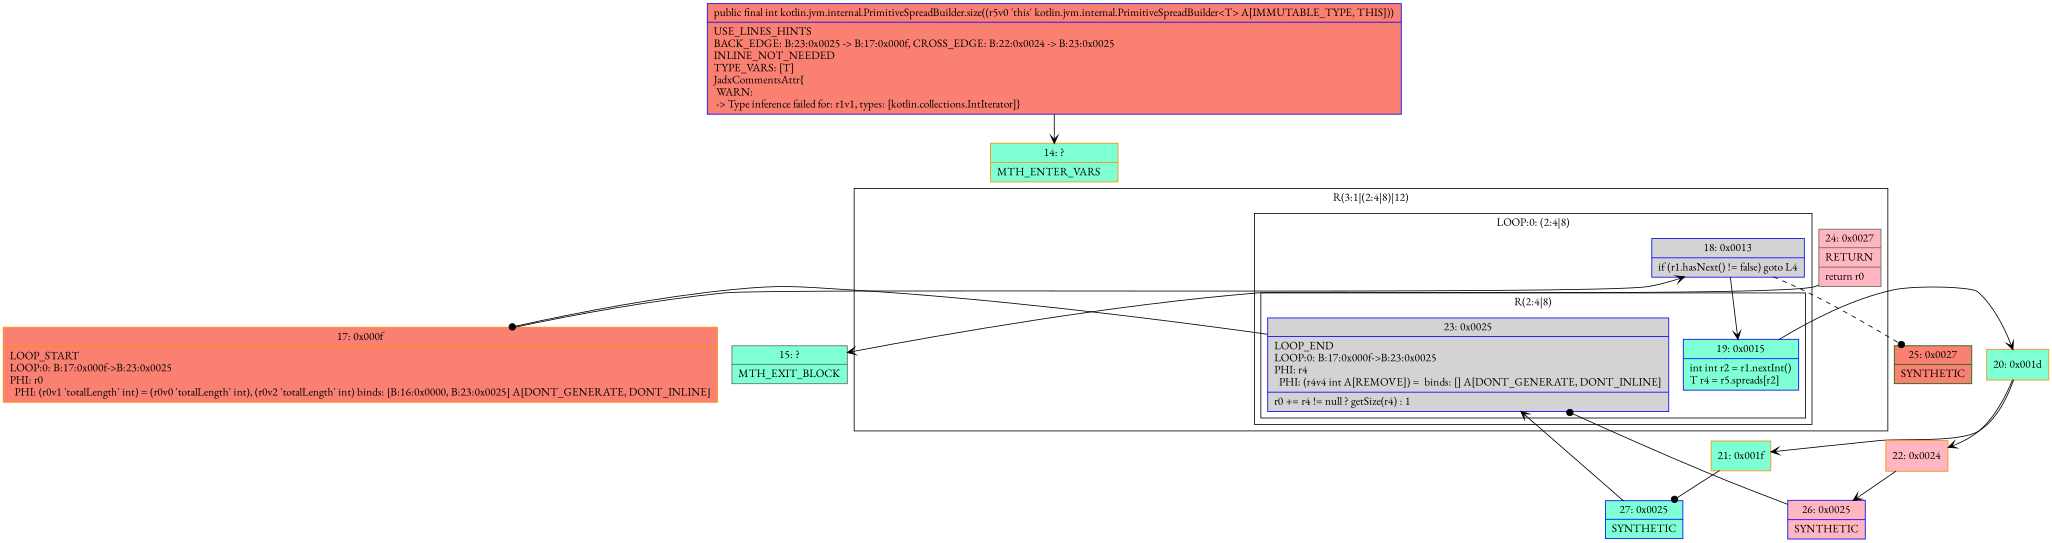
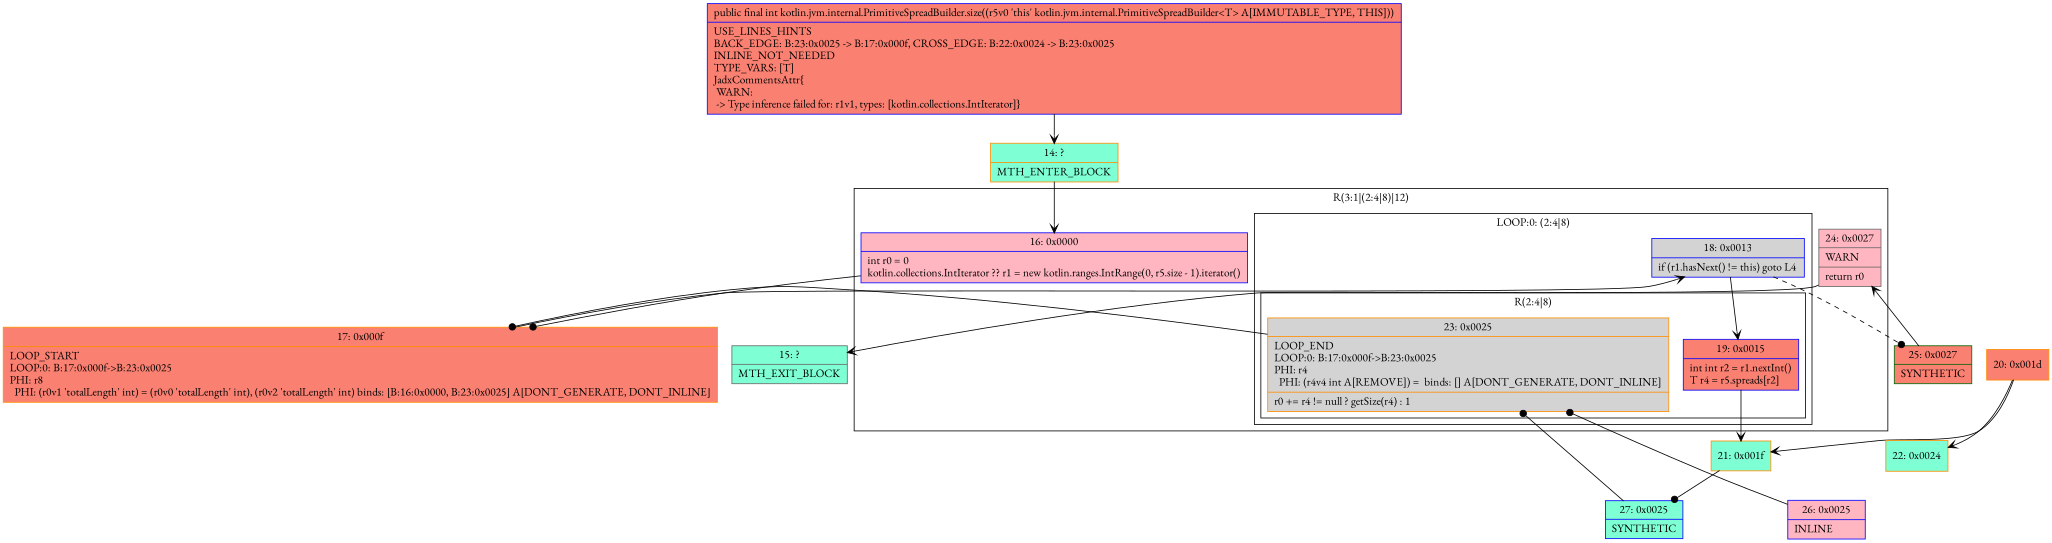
(1049, 172) -> (1054, 172)
(1850, 257) -> (1843, 257)
none -> (1054, 258)
(1728, 267) -> (1728, 267)
(1903, 288) -> (1741, 411)
none -> (1898, 319)
(1468, 365) -> (1468, 365)
(1741, 365) -> (1741, 365)
(2018, 365) -> (2018, 365)
(28, 380) -> (28, 380)
(1917, 456) -> (1917, 456)
(1575, 458) -> (1575, 458)
(1878, 483) -> none
(1827, 529) -> (1814, 529)
